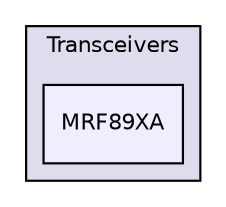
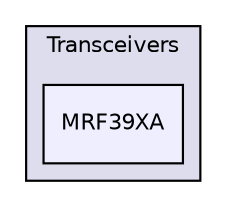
(113, 124) -> (113, 124)
